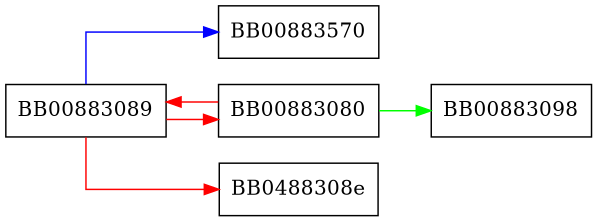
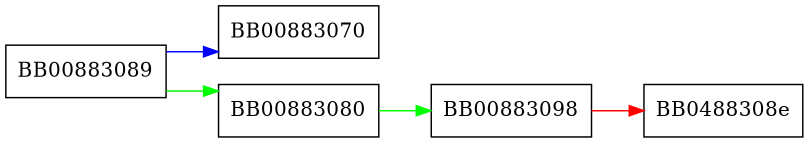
(299, 32) -> (299, 32)
(200, 102) -> none
(185, 119) -> (185, 91)
(119, 189) -> (610, 111)
